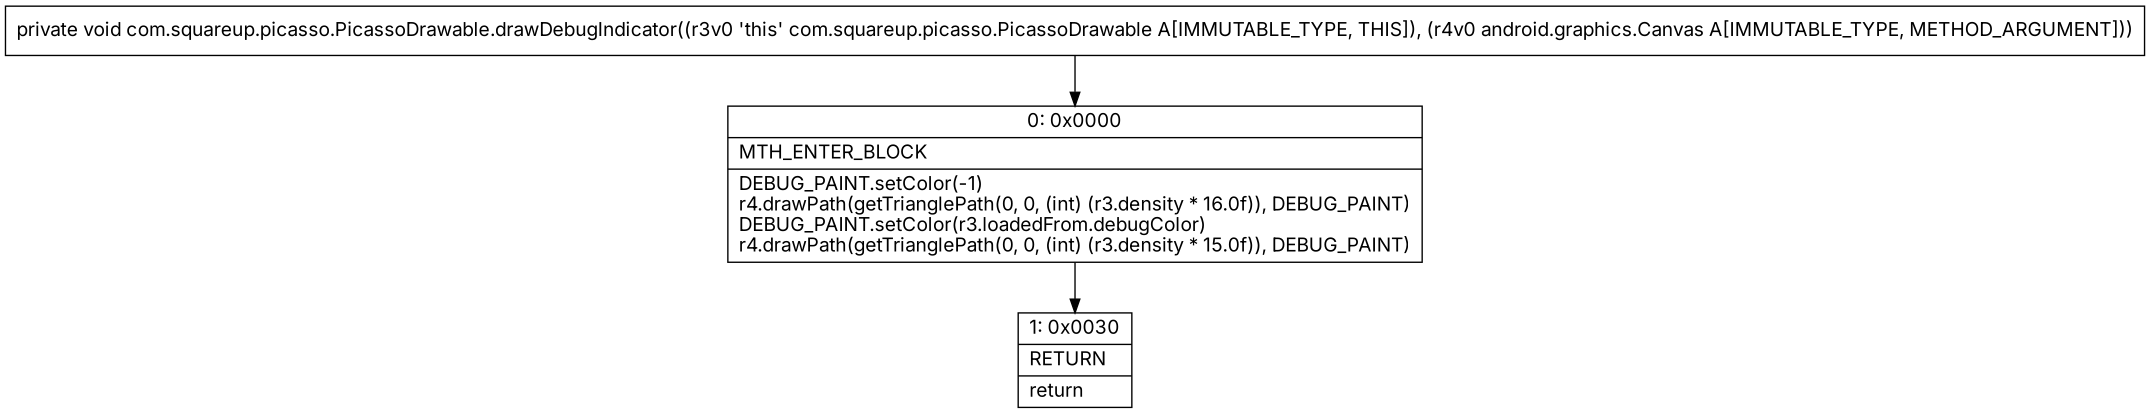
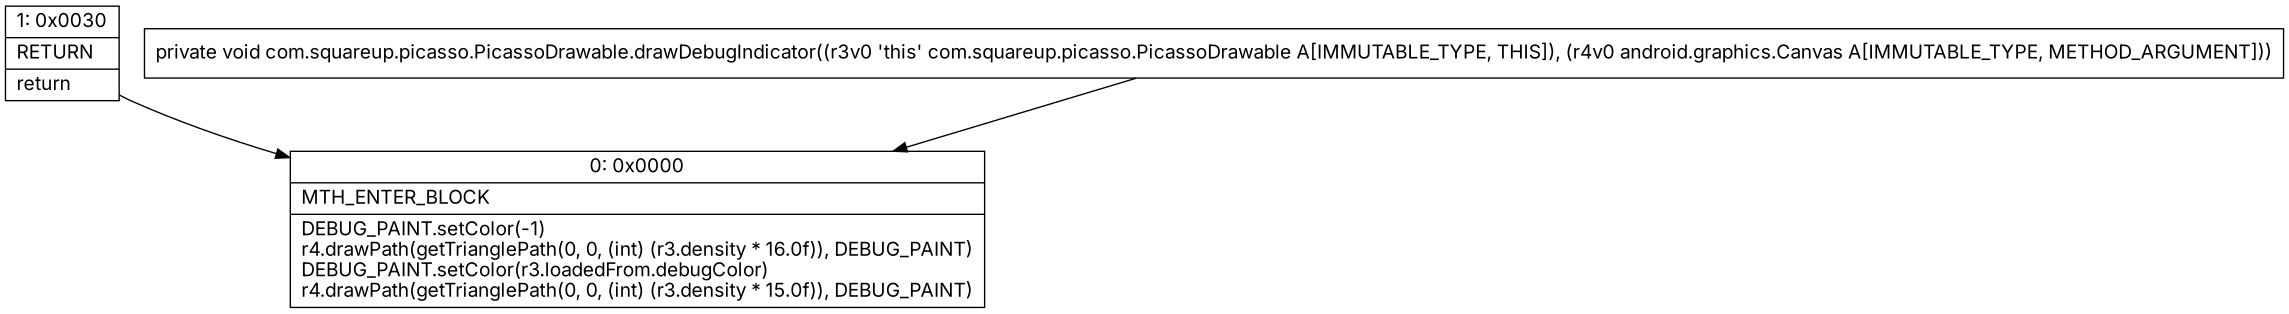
(1075, 281) -> (197, 127)
